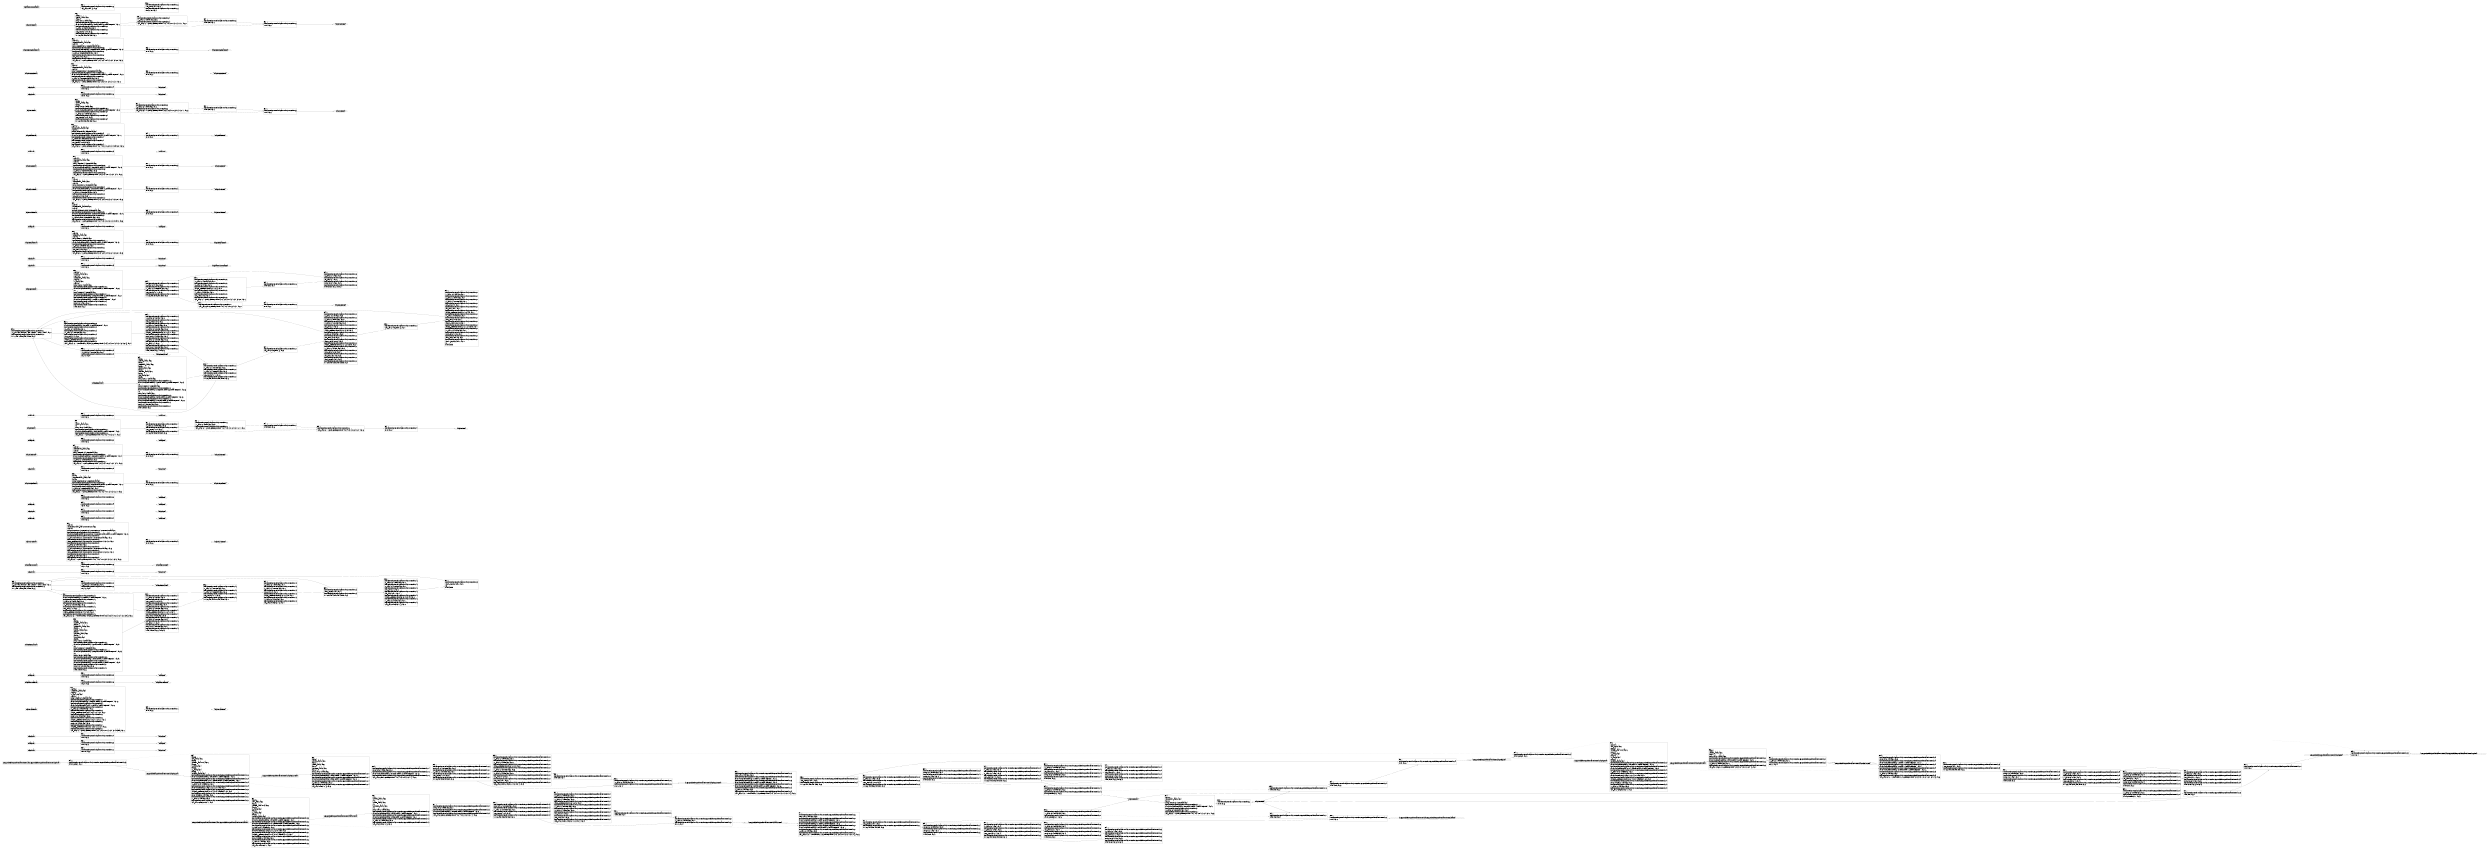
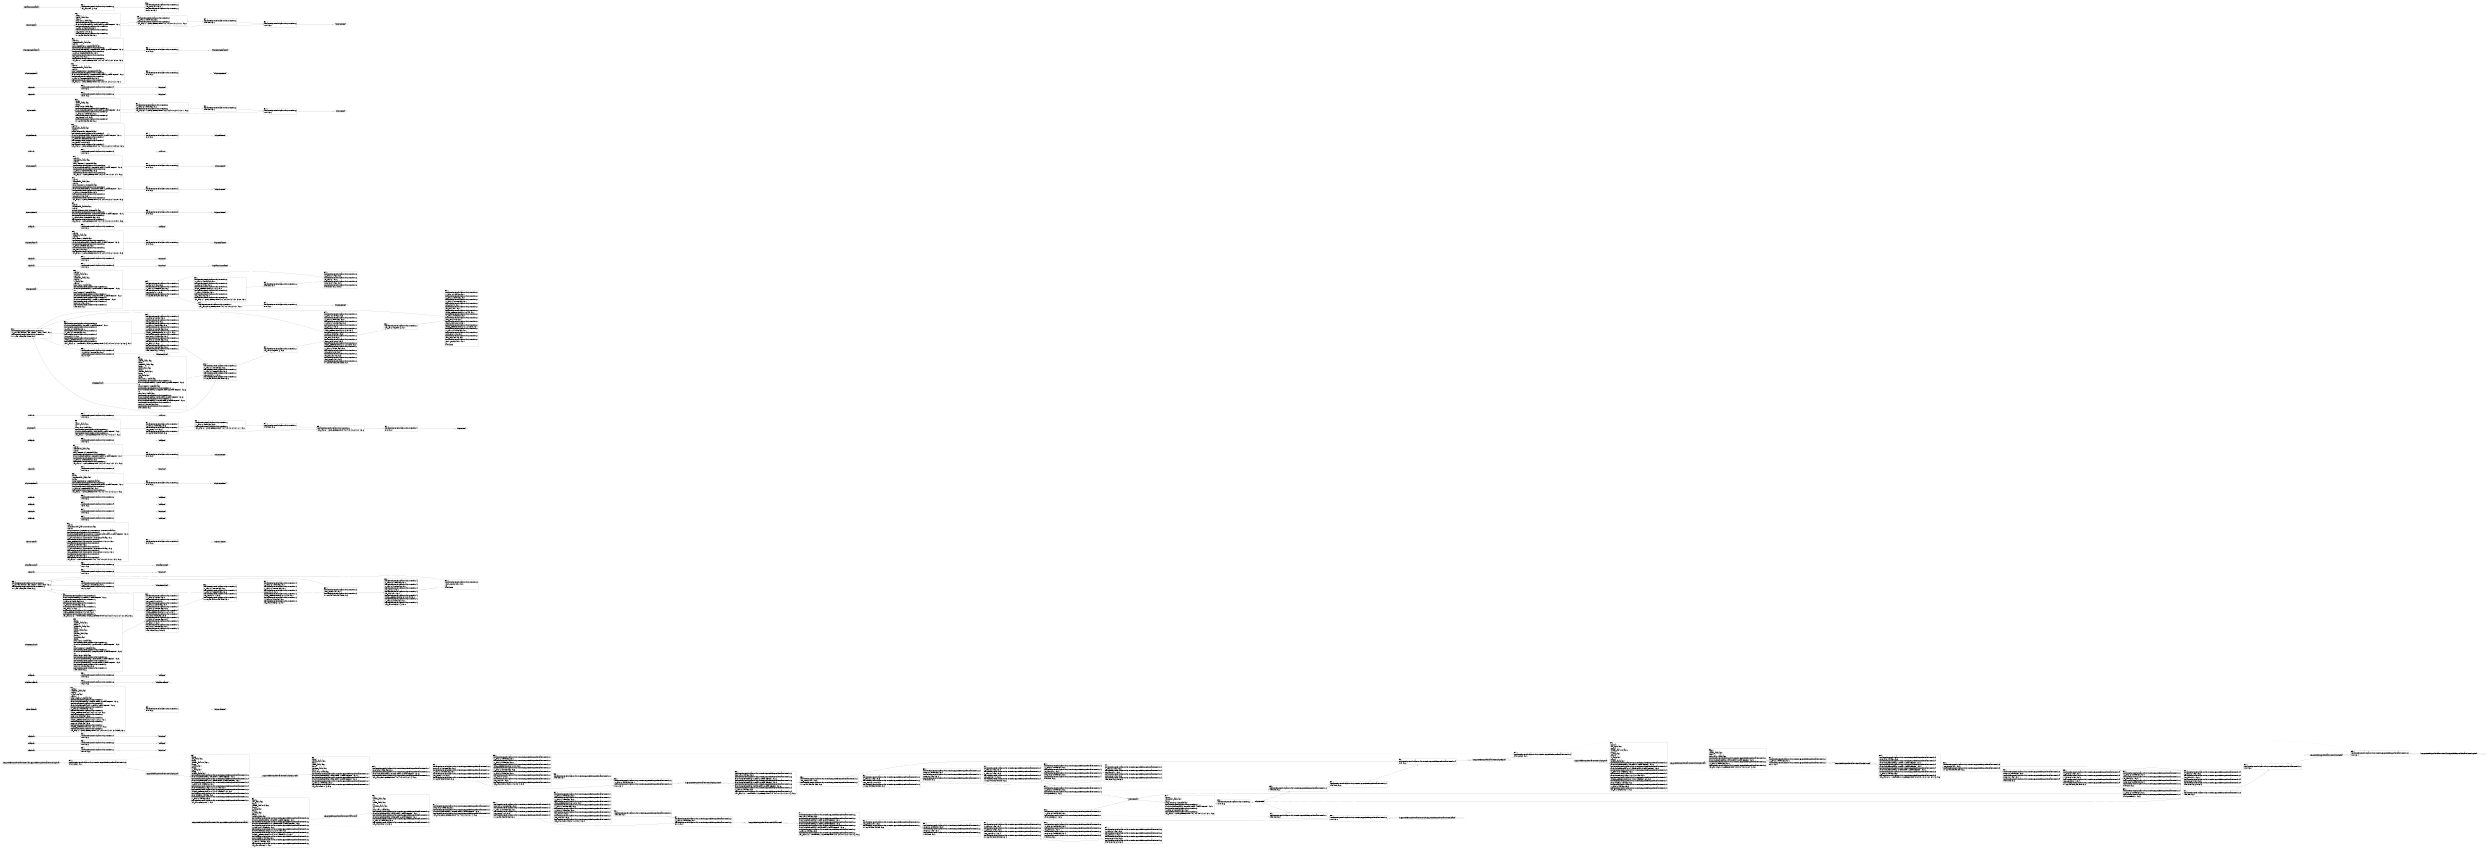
(31, 455) -> none
none -> (31, 498)
